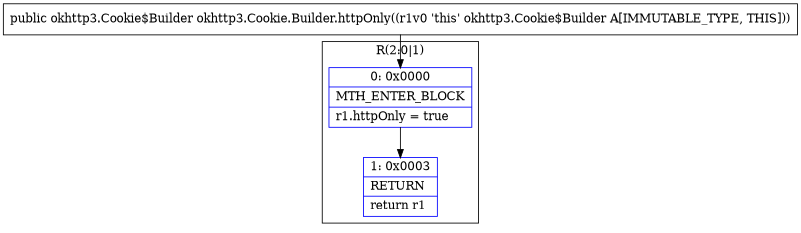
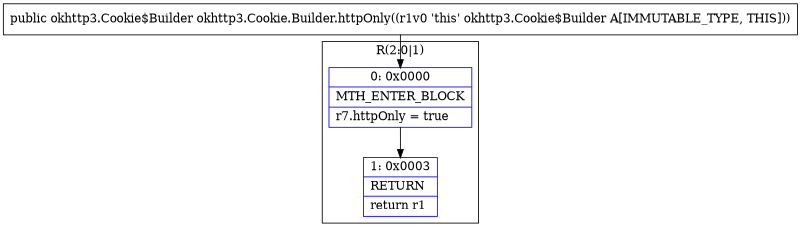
(392, 117) -> (392, 117)
